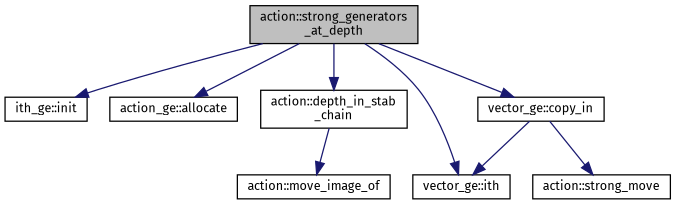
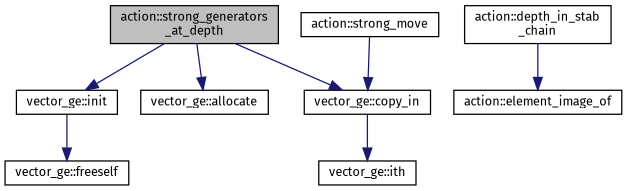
(334, 60) -> none
(422, 94) -> none
(46, 109) -> (67, 102)
(174, 109) -> (205, 102)
(567, 143) -> (369, 57)
none -> (67, 173)
(314, 187) -> (538, 102)
